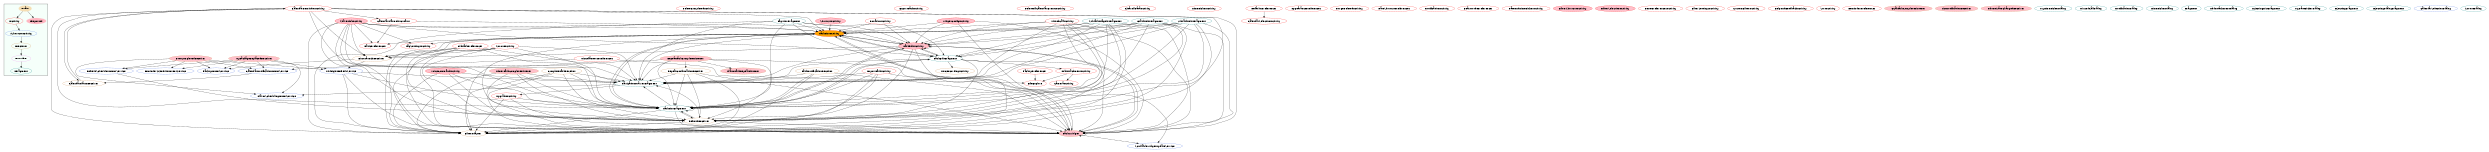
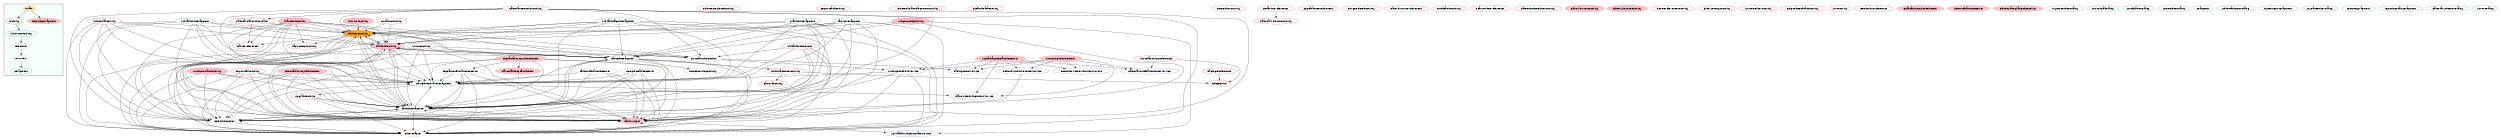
(36, 21) -> (44, 21)
(929, 30) -> (768, 41)
(84, 84) -> none
none -> (724, 111)
(929, 129) -> none
